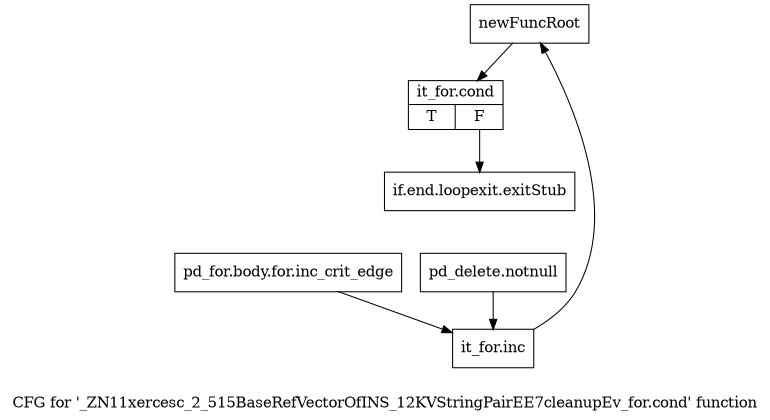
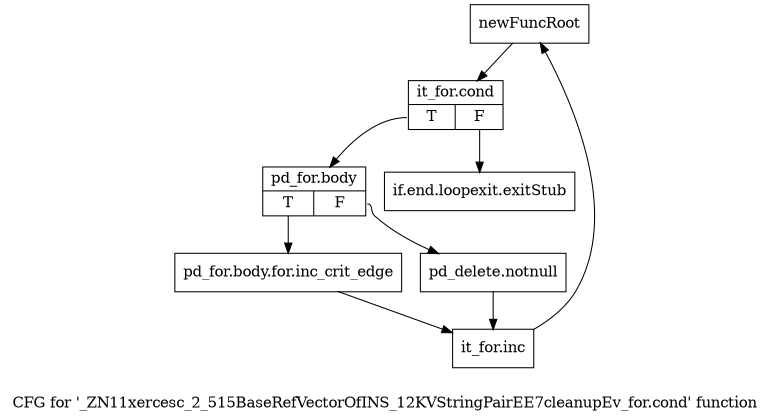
none -> (314, 191)
